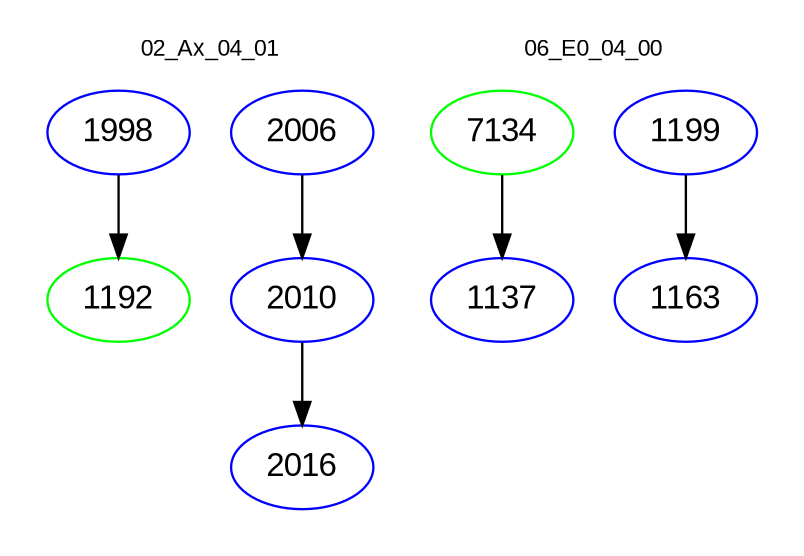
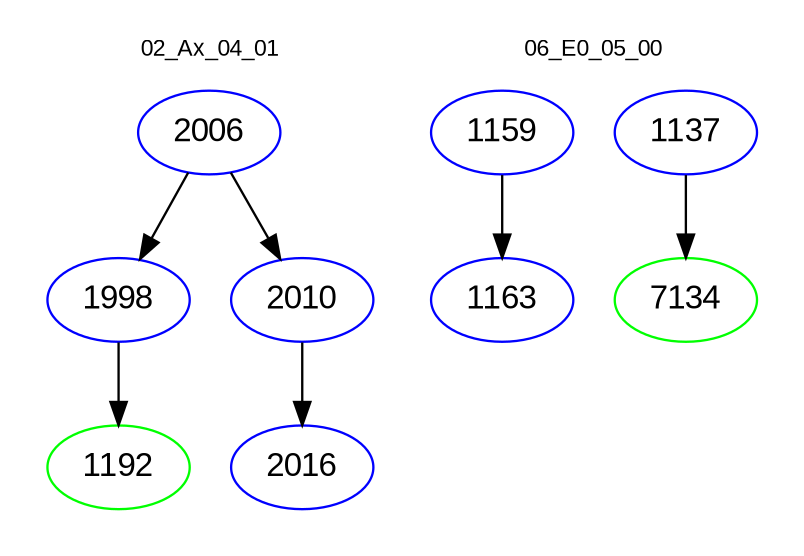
(594, 50) -> (594, 50)
(686, 133) -> (502, 133)
none -> (170, 205)
(502, 205) -> (686, 205)
